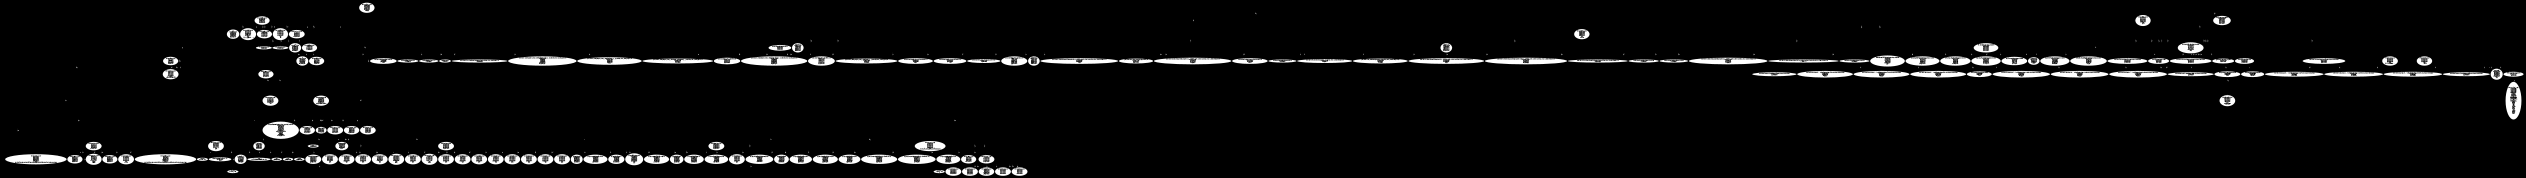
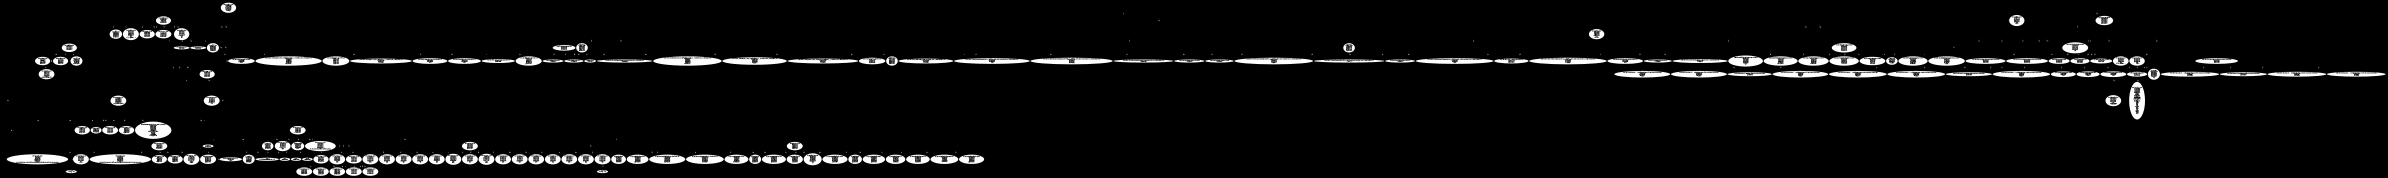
(202, 159) -> none
